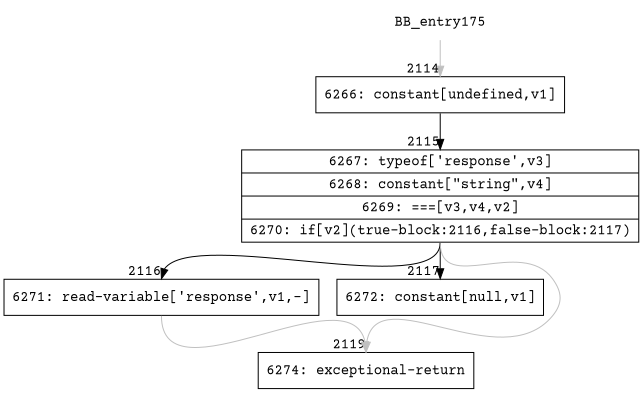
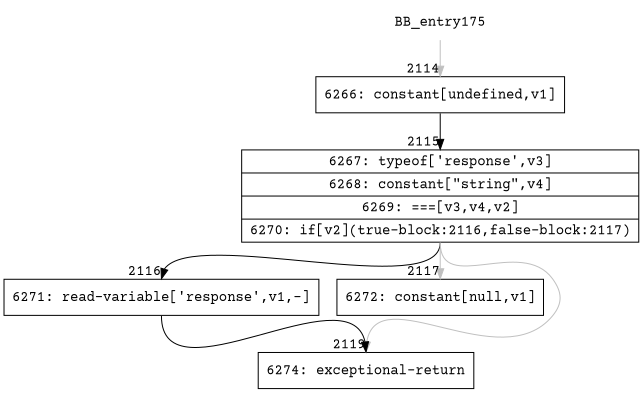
(440, 256) -> (440, 256)
(259, 335) -> (259, 335)
